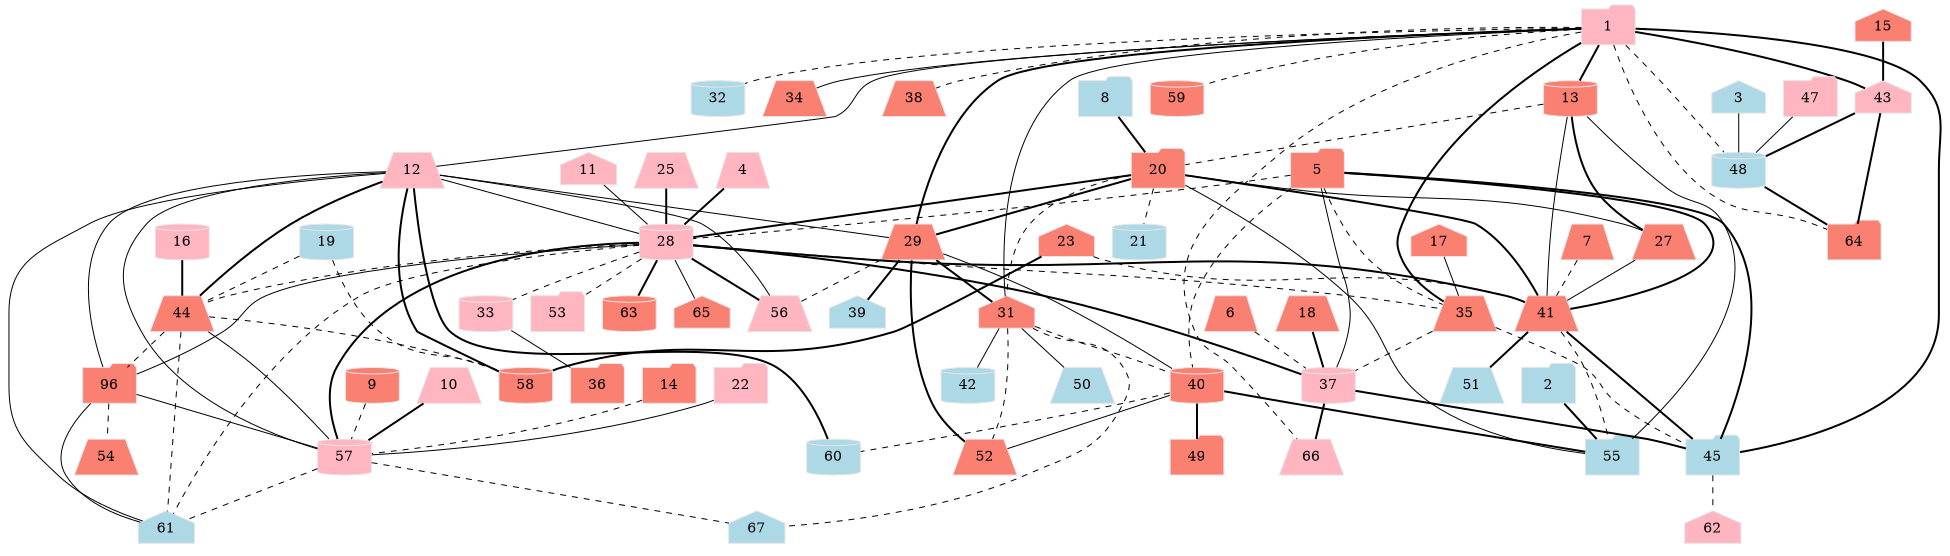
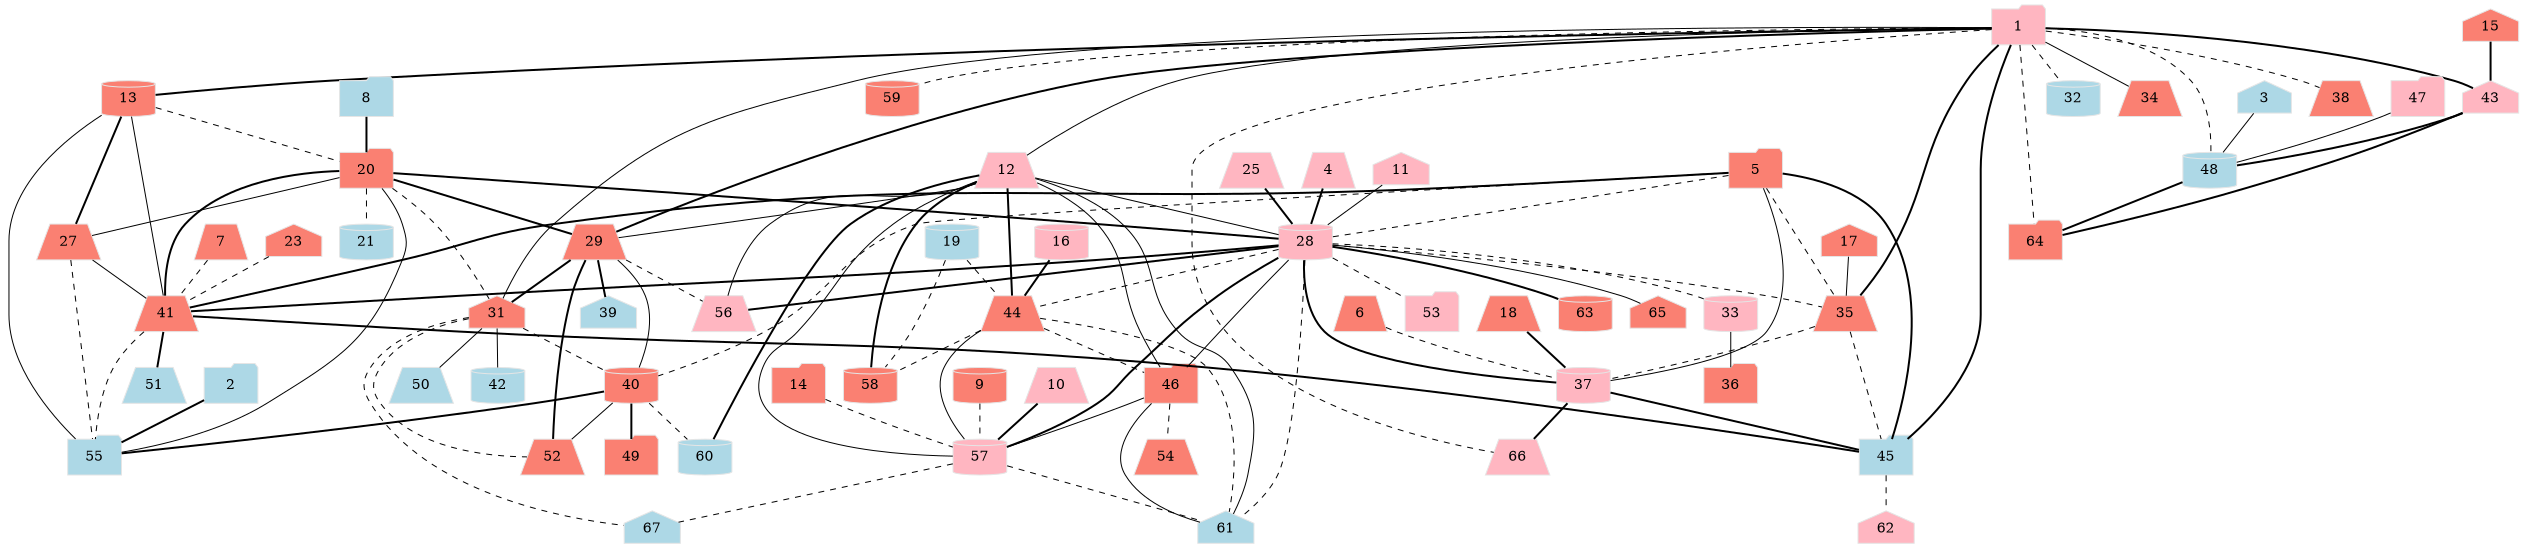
none -> (82, 349)
(806, 349) -> none
(110, 385) -> (1171, 385)
(741, 385) -> none
